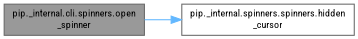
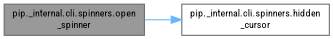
(268, 20) -> (256, 20)
